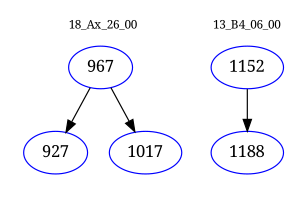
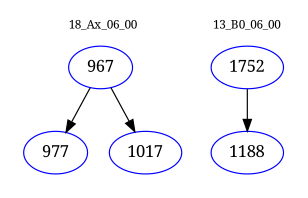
(103, 25) -> (103, 25)
(247, 25) -> (247, 25)
(247, 67) -> (247, 67)
(56, 153) -> (56, 153)
